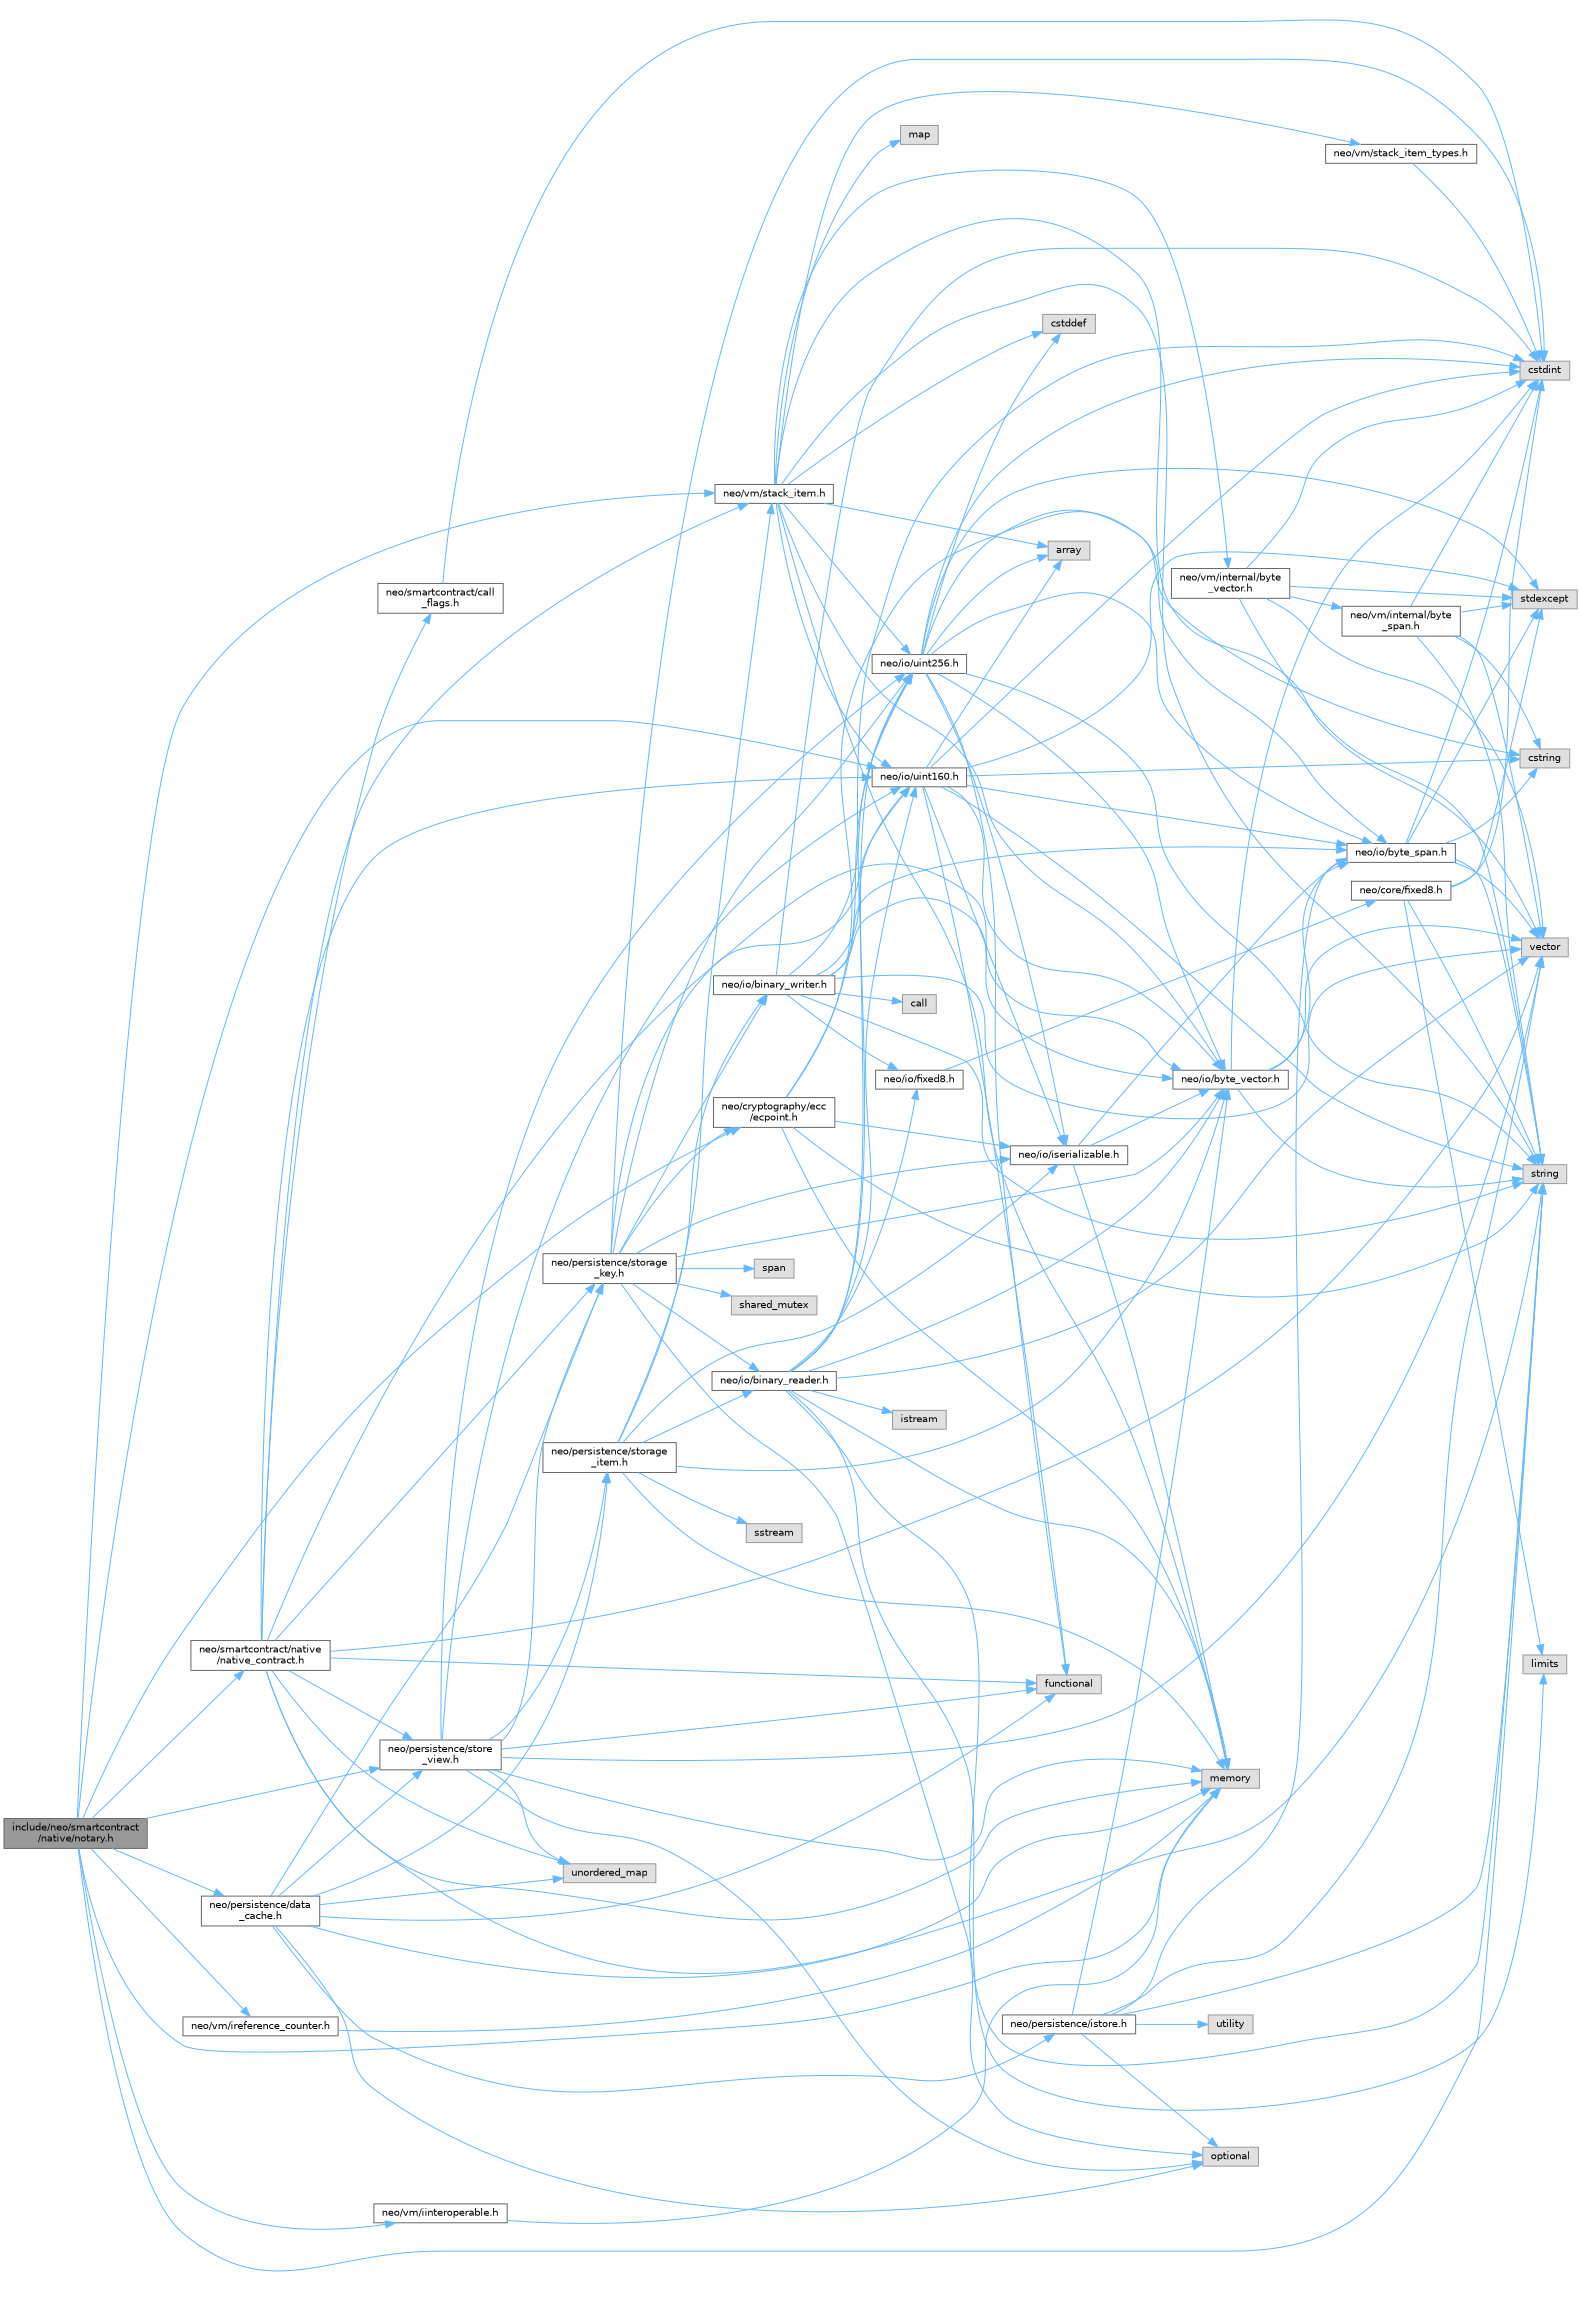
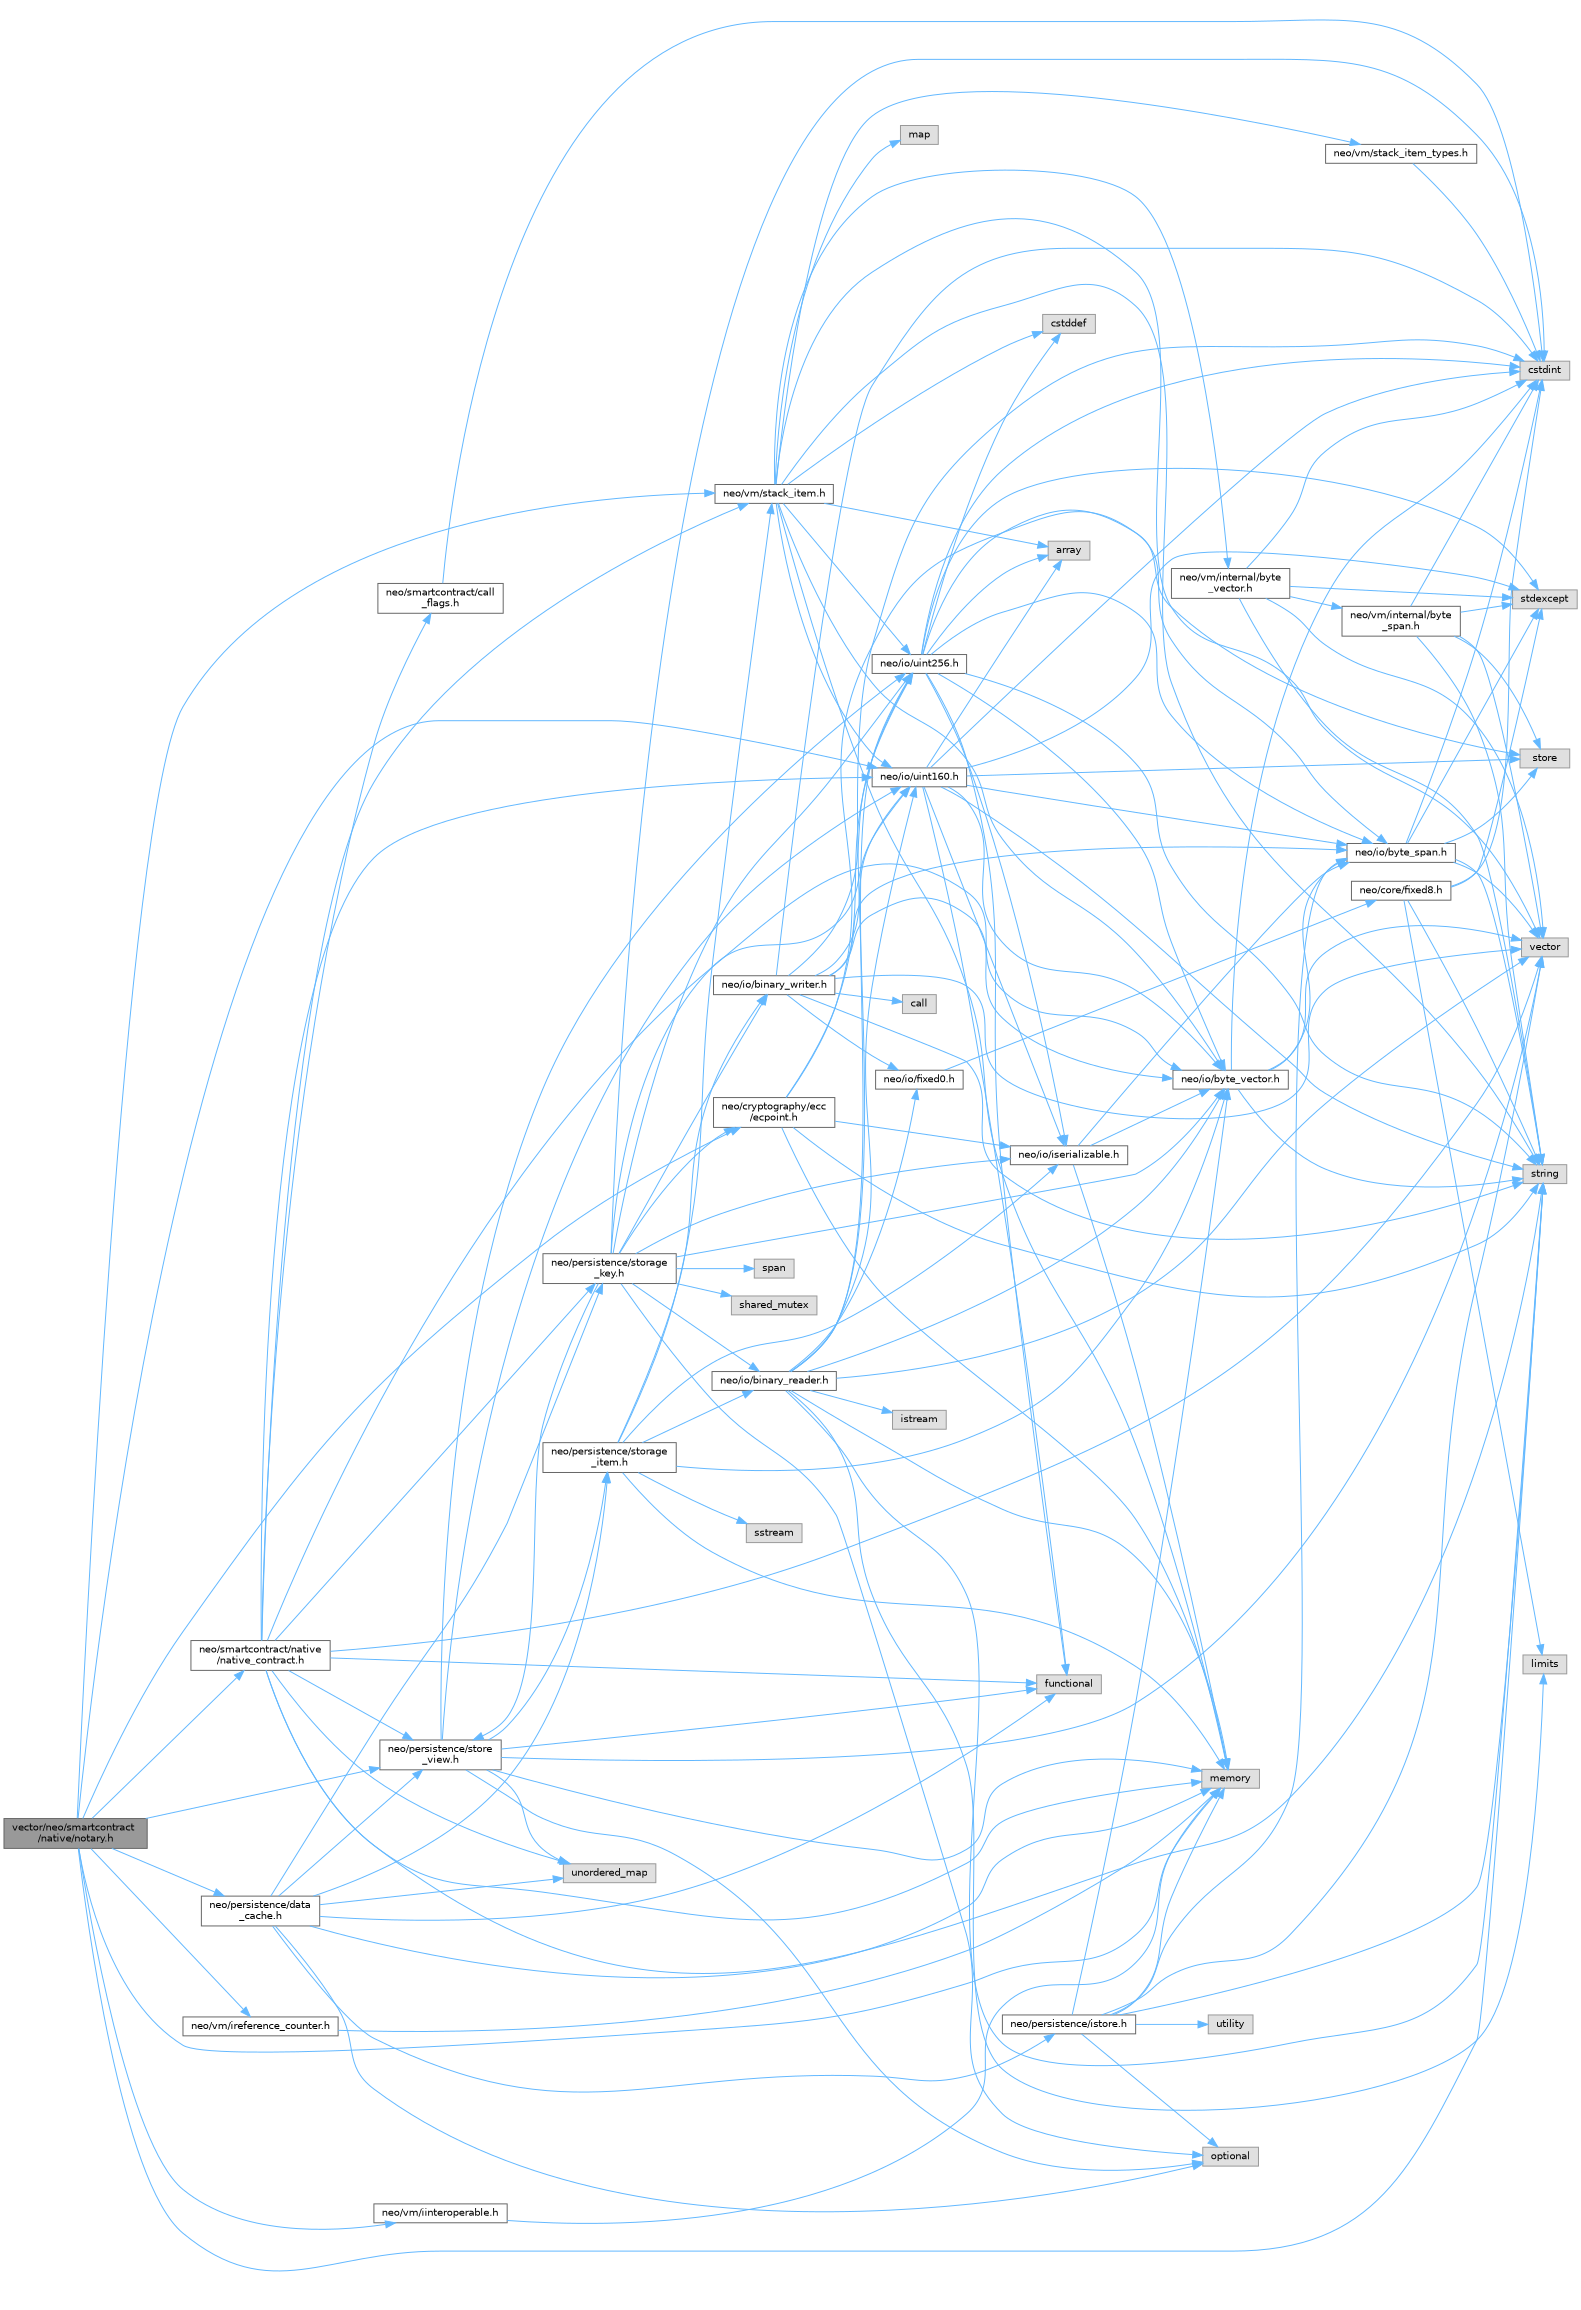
(1545, 758) -> (1545, 758)
(919, 1080) -> (919, 1080)
(536, 1515) -> (535, 1512)
(76, 1833) -> (76, 1833)
none -> (1167, 1910)
